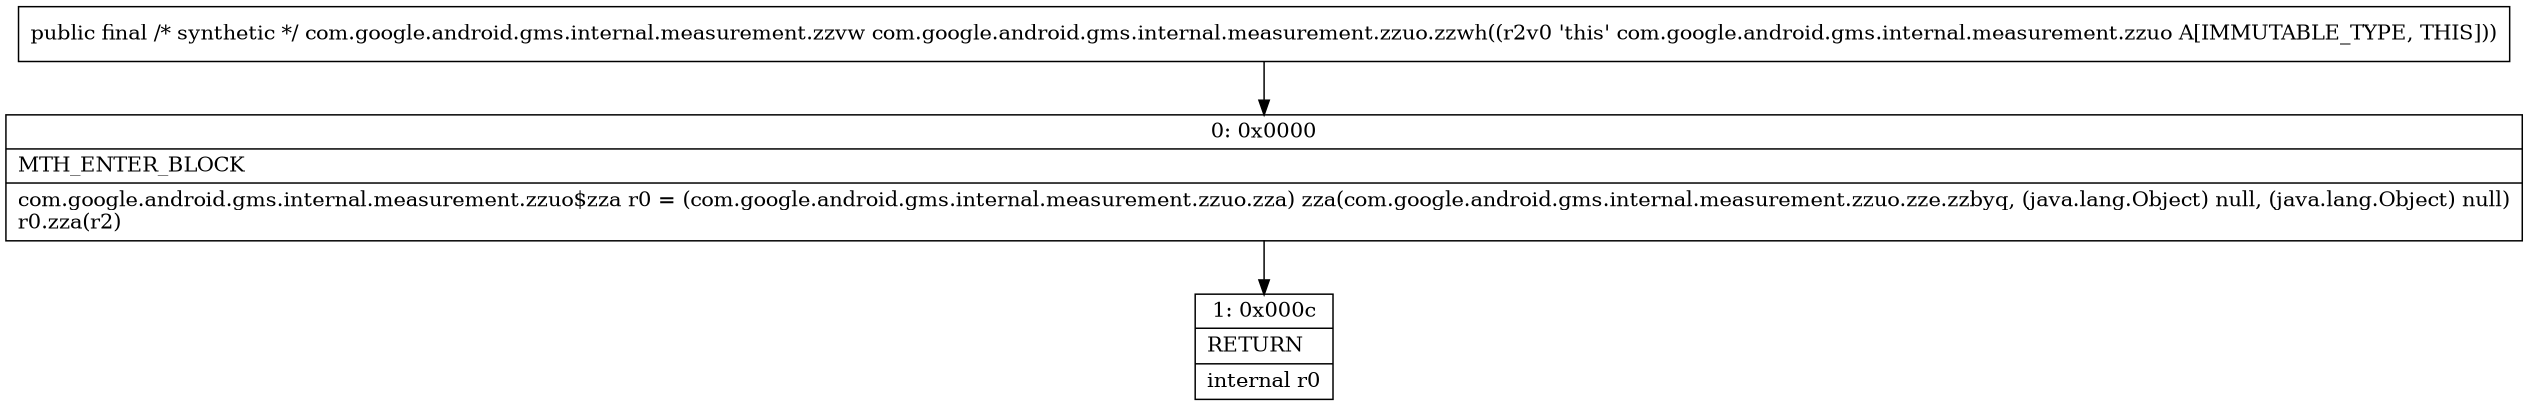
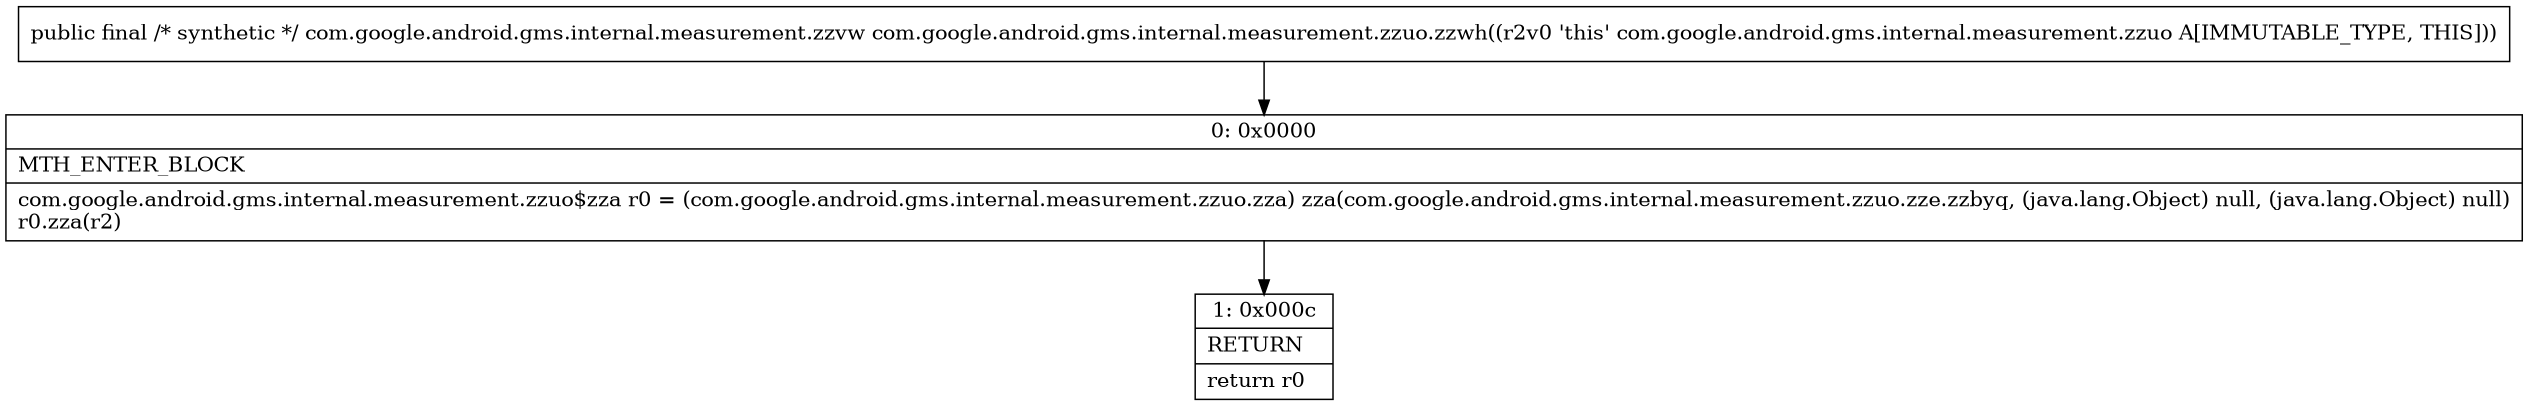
(1264, 381) -> (1257, 381)
